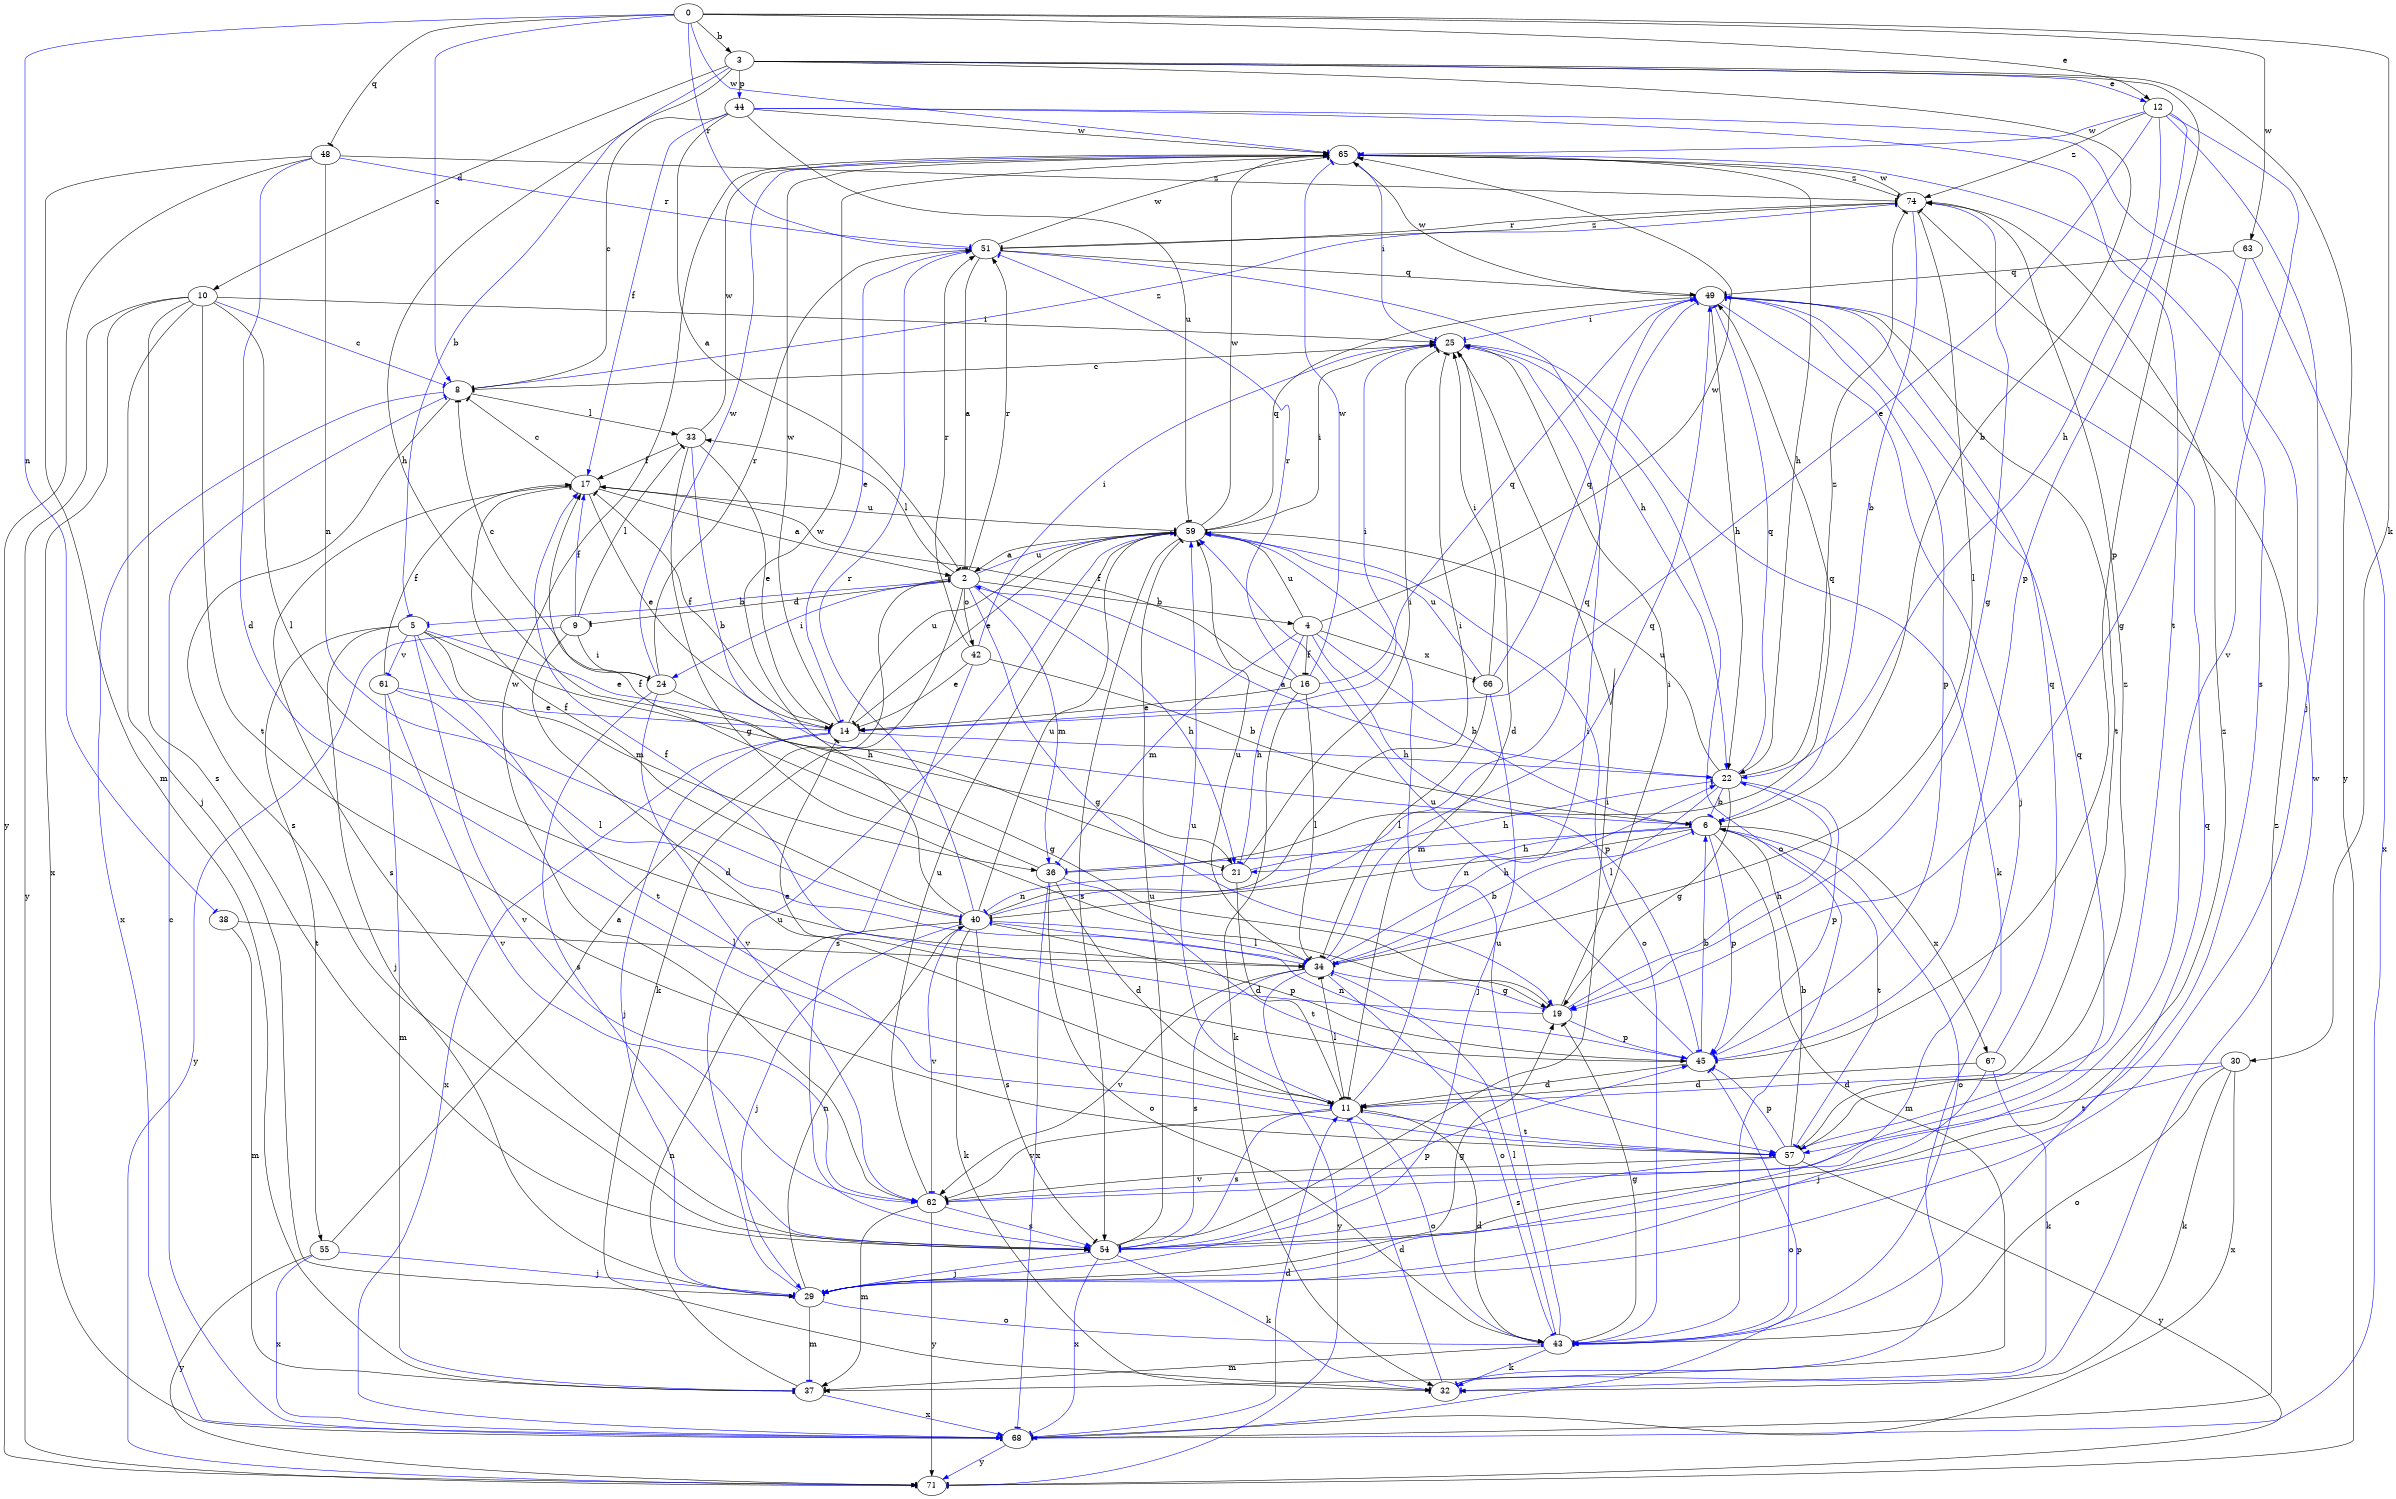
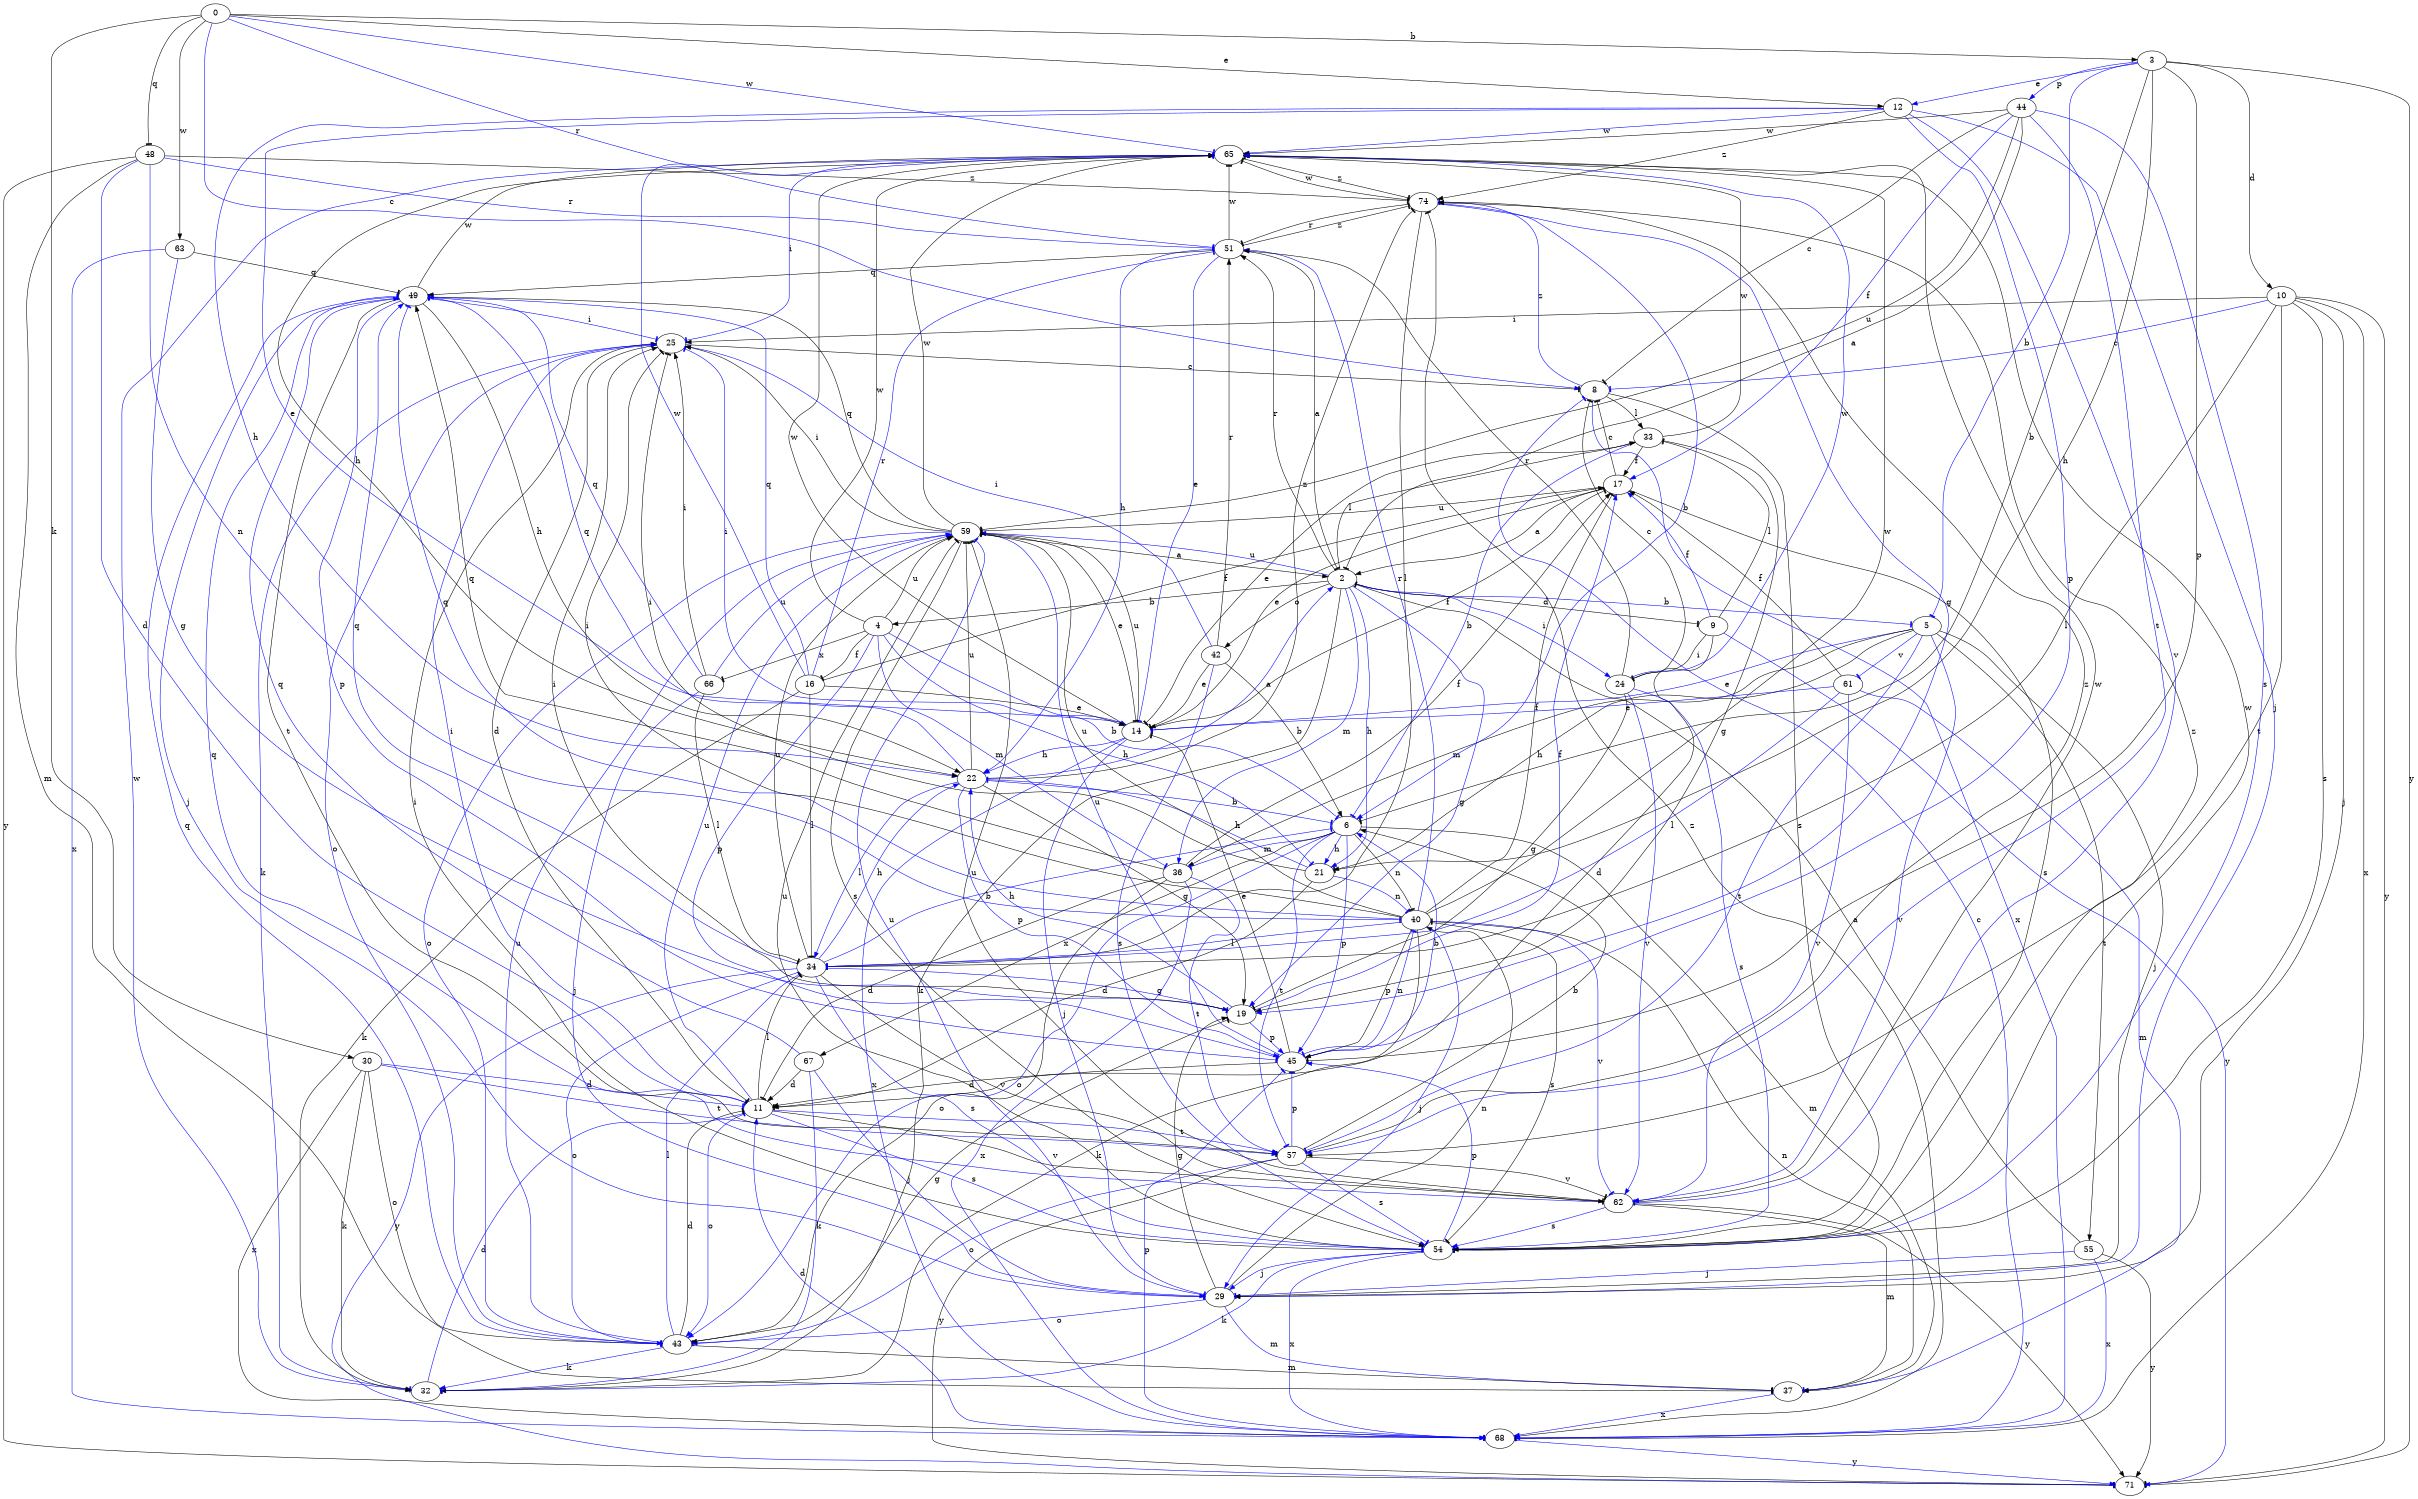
none -> (2200, 607)
(224, 920) -> none
